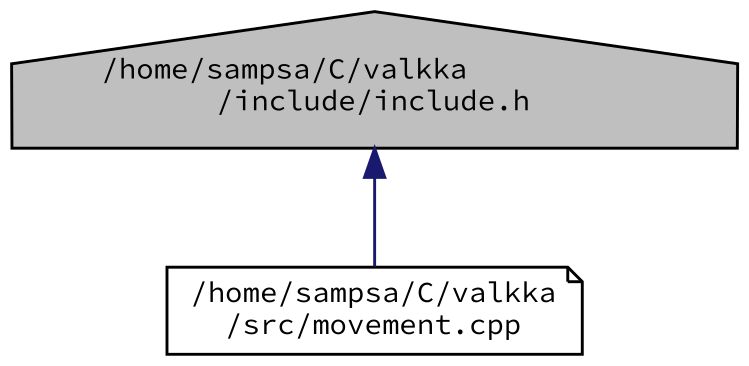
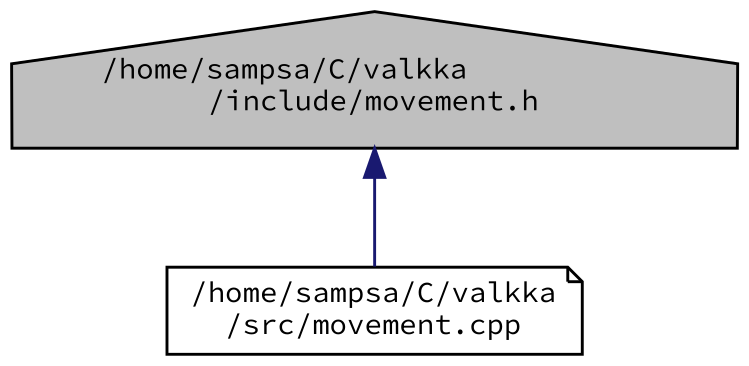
(375, 87) -> (375, 87)
